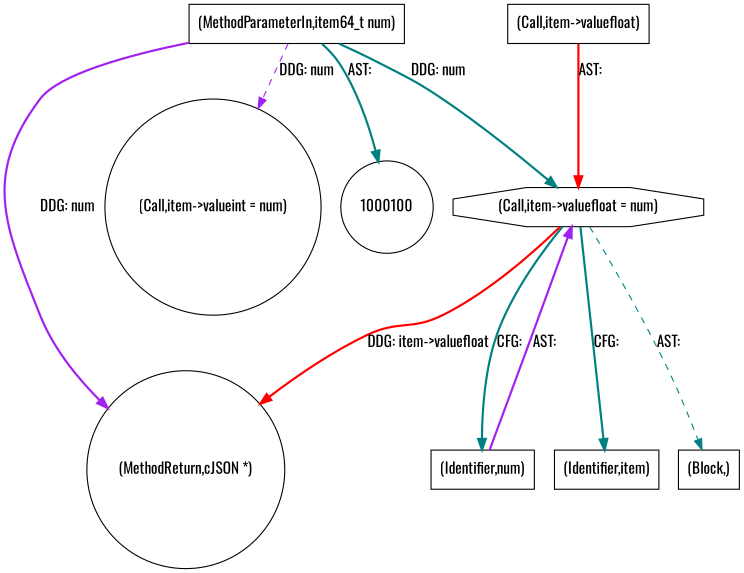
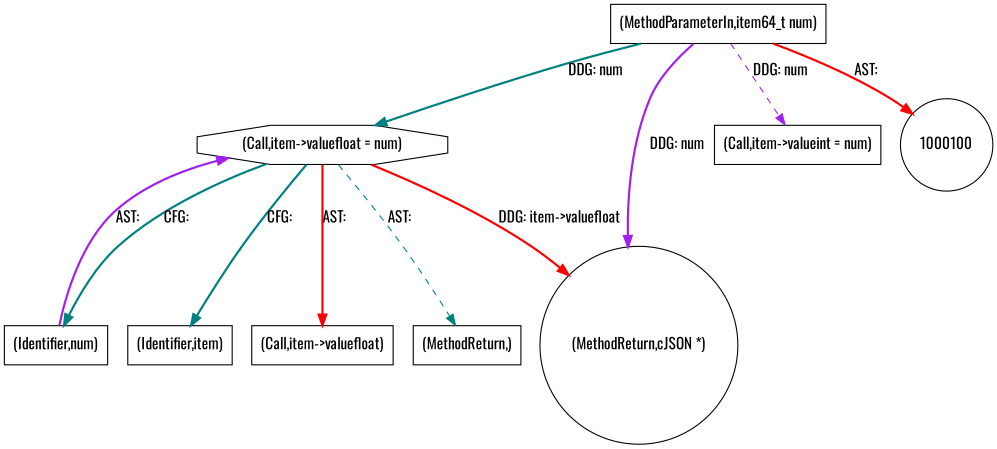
(356, 94) -> (840, 72)
(578, 110) -> (322, 239)
(213, 207) -> (798, 145)
(709, 470) -> (467, 345)
